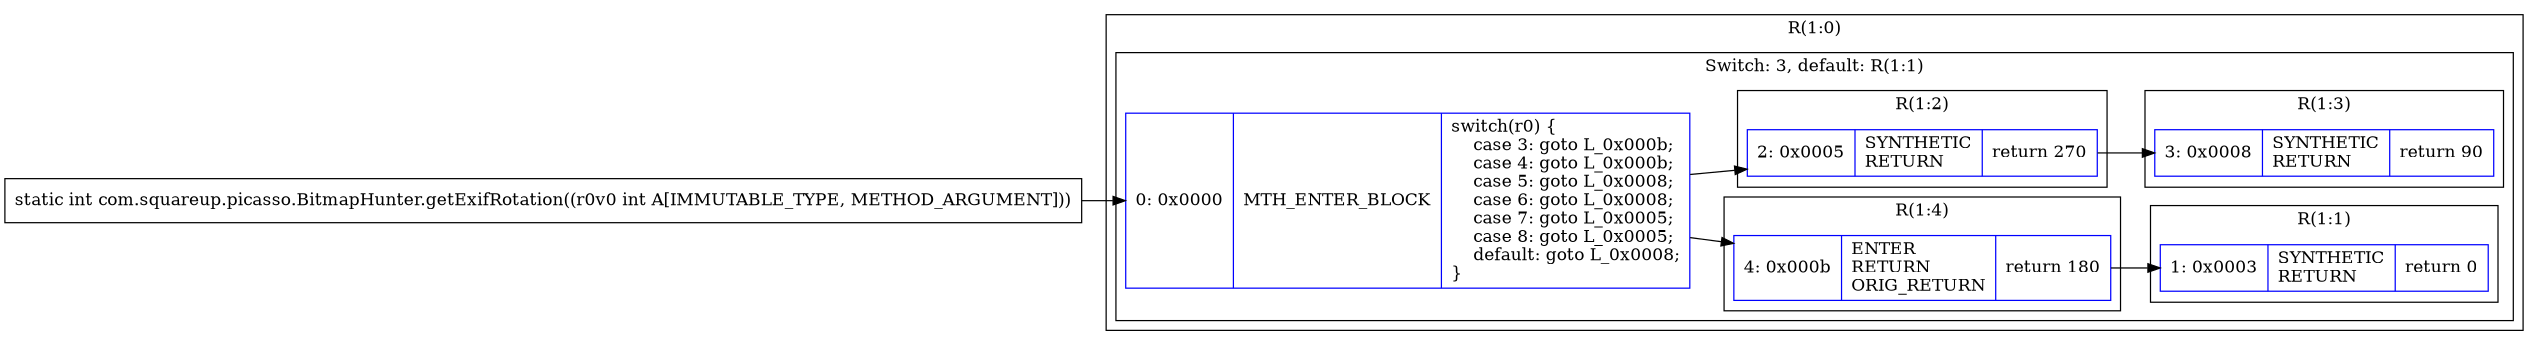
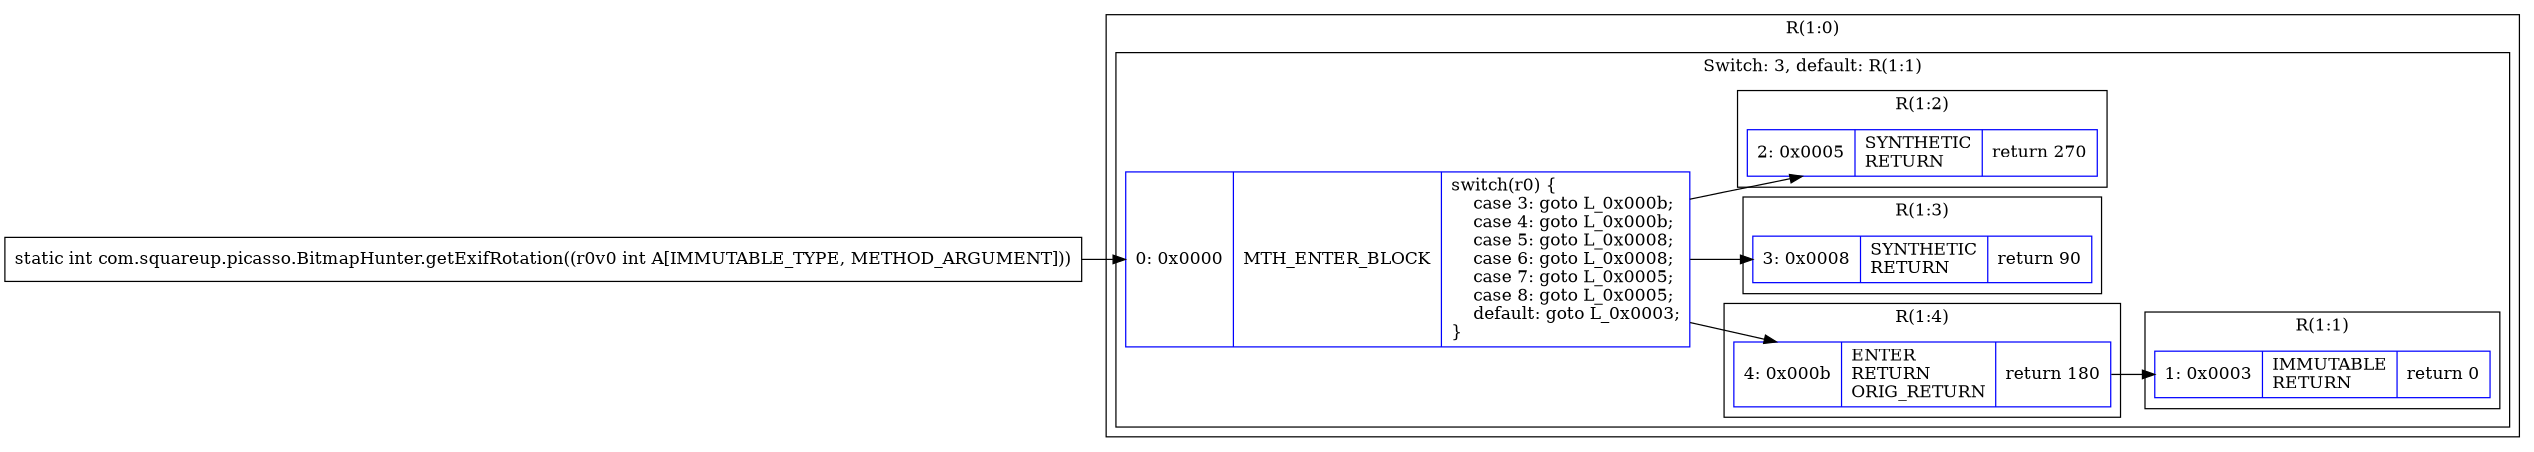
(2120, 153) -> (1715, 259)
(1566, 255) -> (1566, 314)
(2332, 258) -> (2330, 365)
